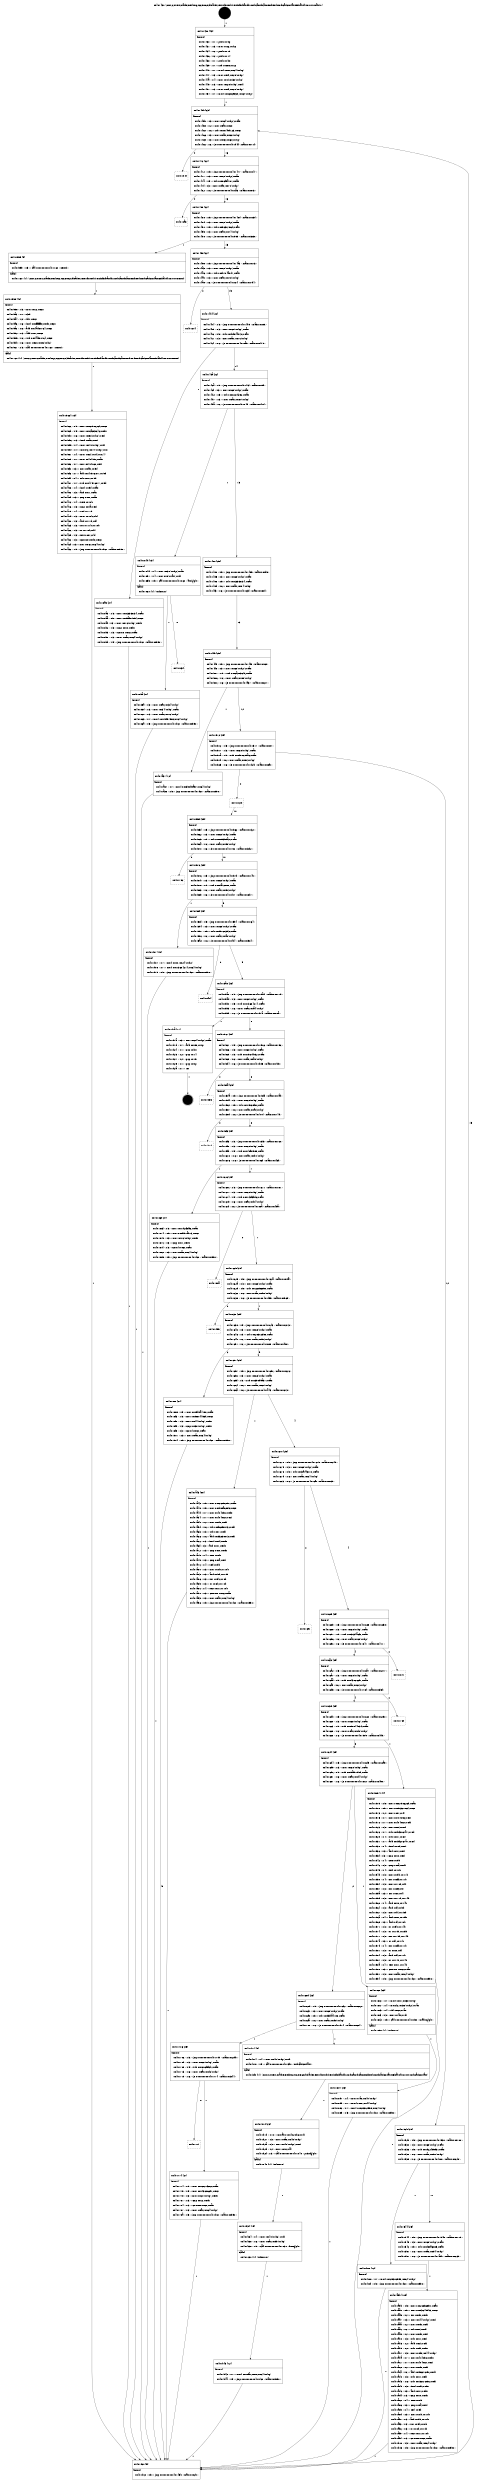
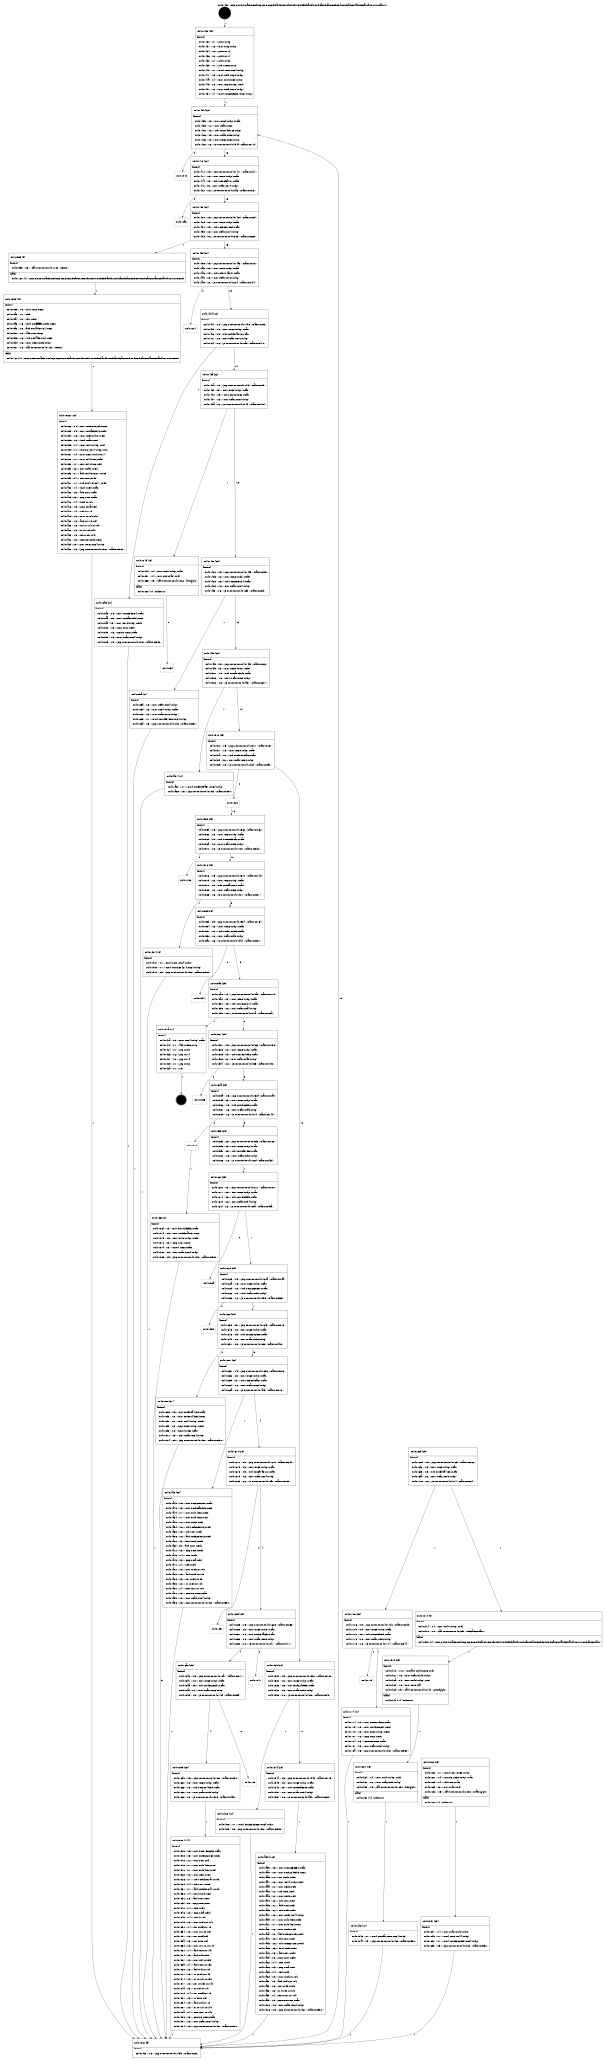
(166, 642) -> (200, 642)
(204, 1187) -> (189, 1181)
(354, 1767) -> none
